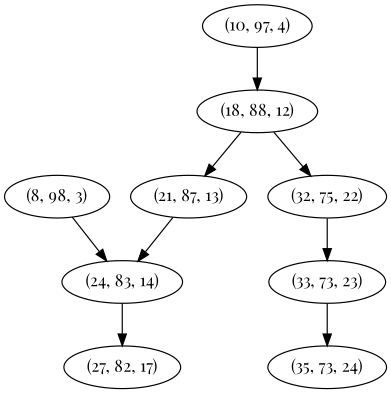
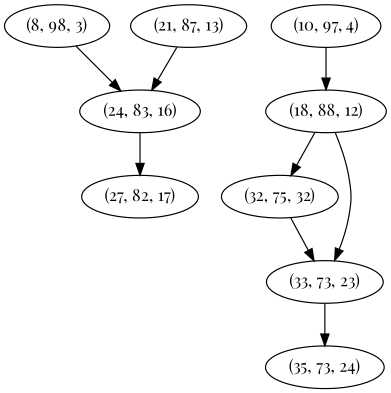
(227, 150) -> (351, 191)
(327, 197) -> (280, 197)
(122, 282) -> (140, 111)
